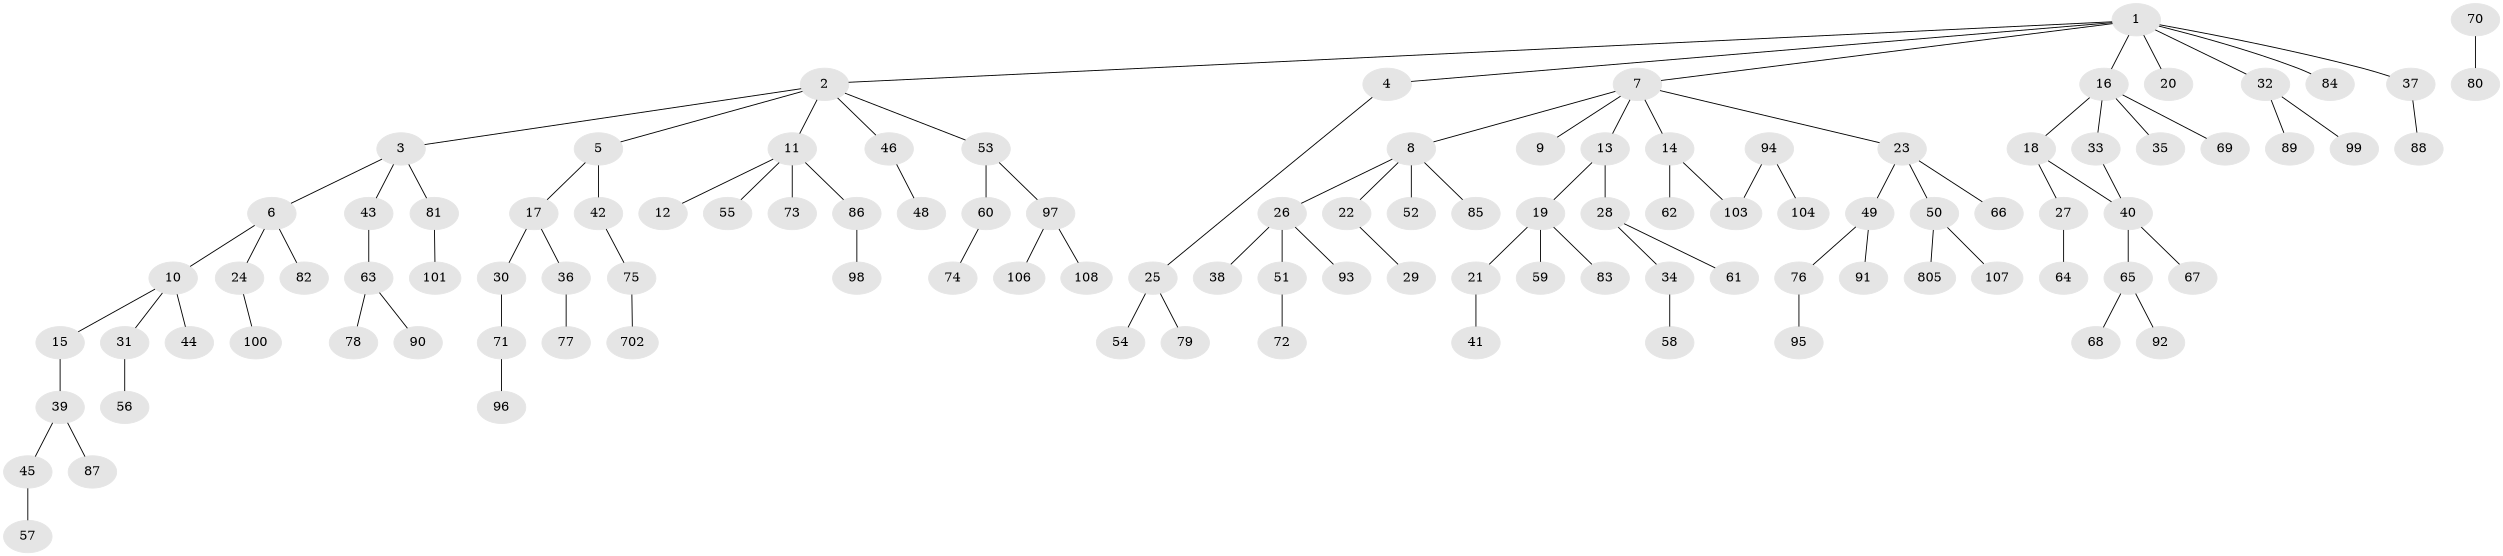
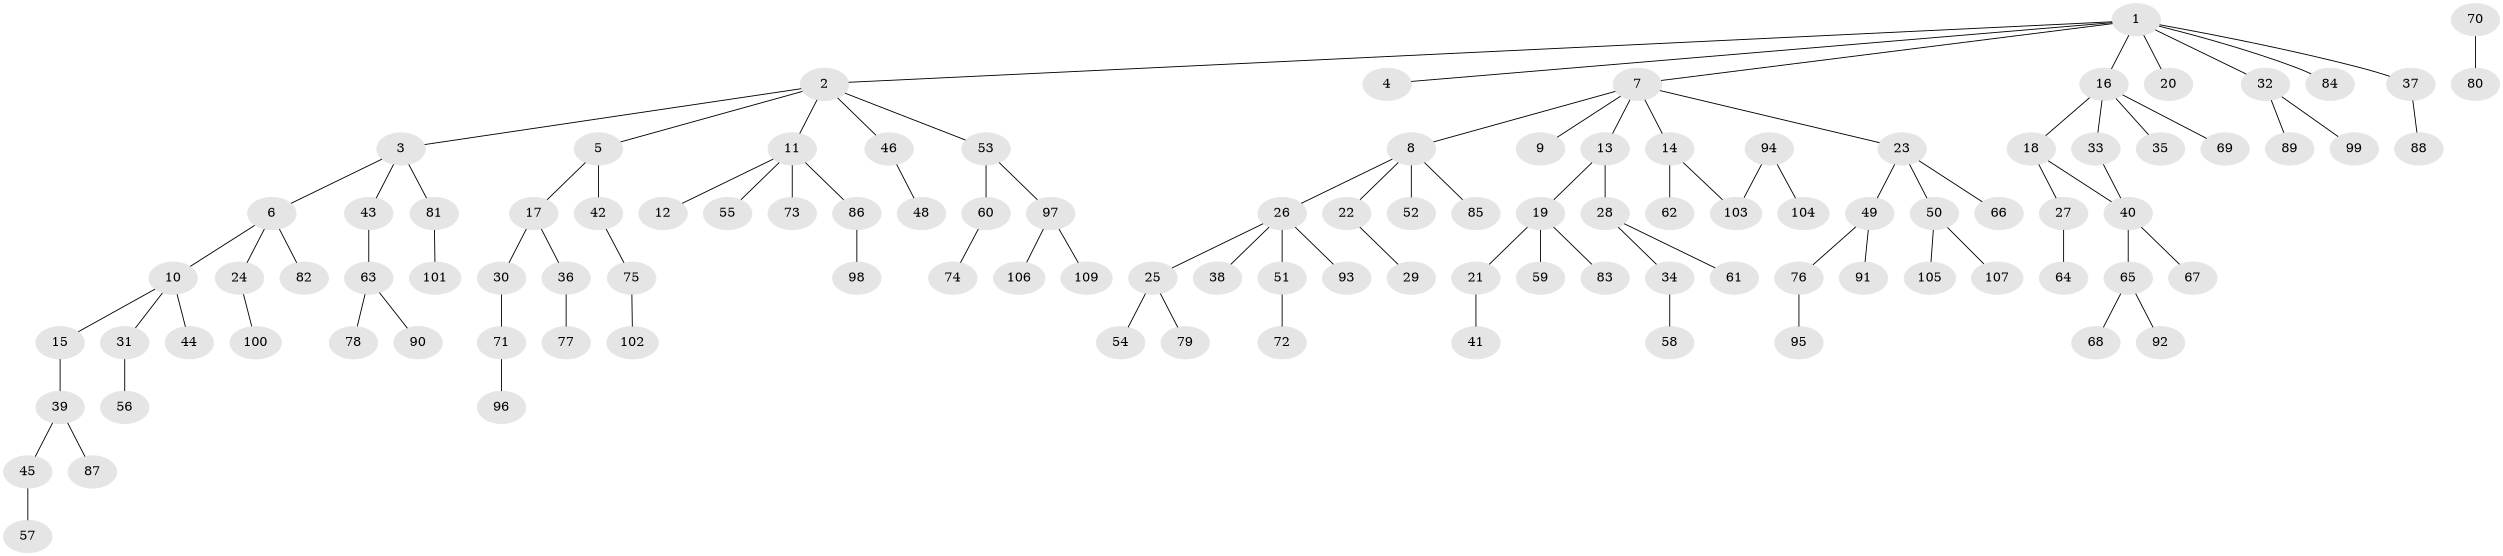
(1270, 181) -> (1218, 246)
(1087, 278) -> (1087, 278)
(1930, 278) -> (1930, 278)
(633, 343) -> (633, 343)
